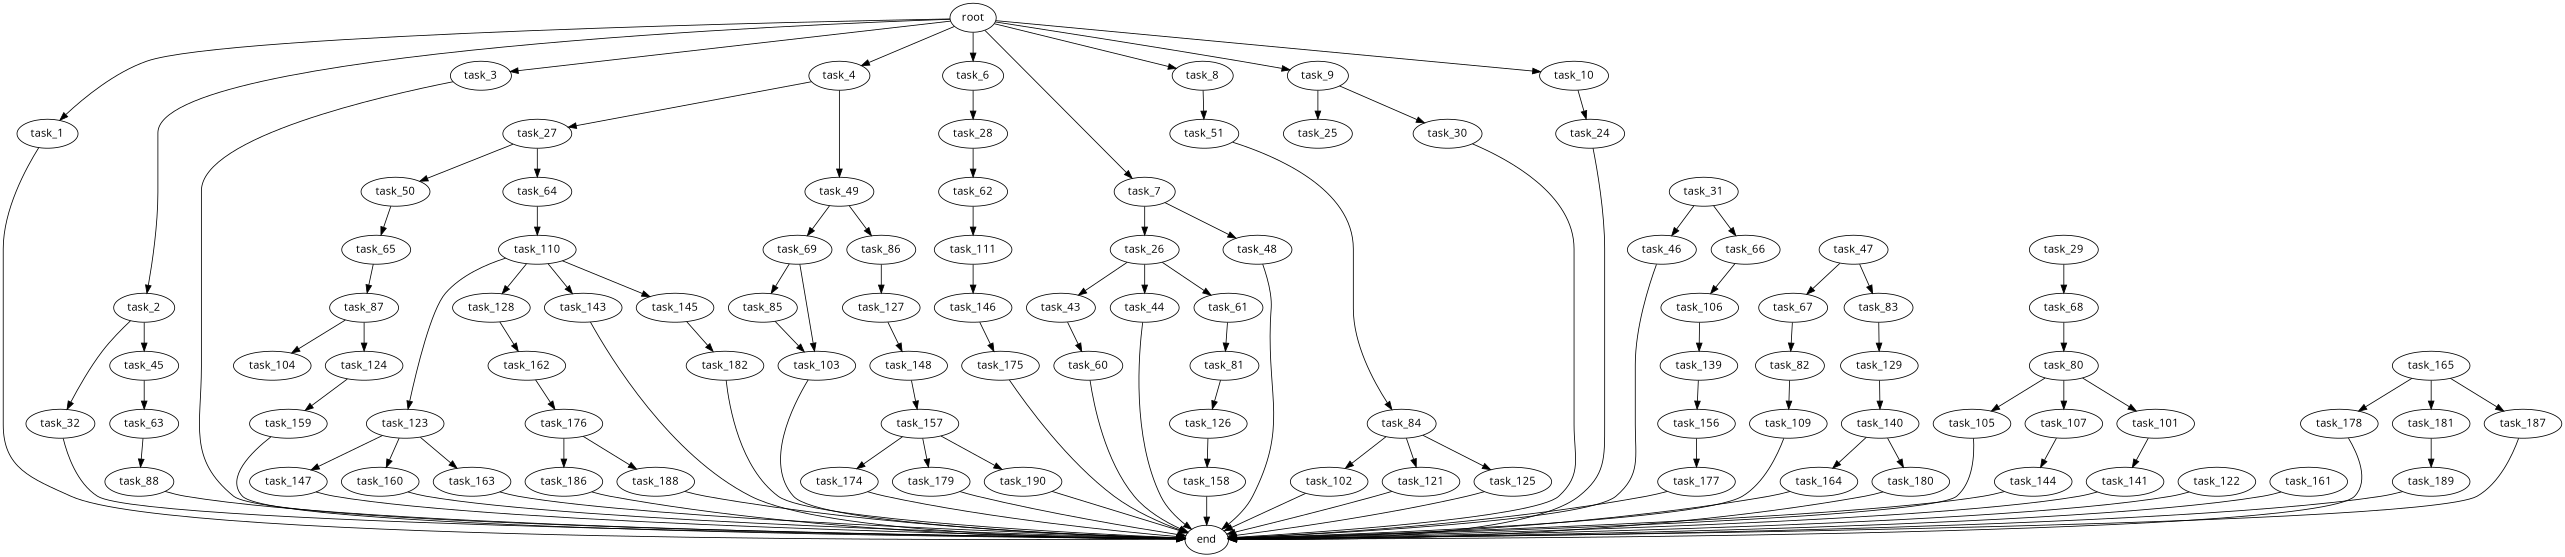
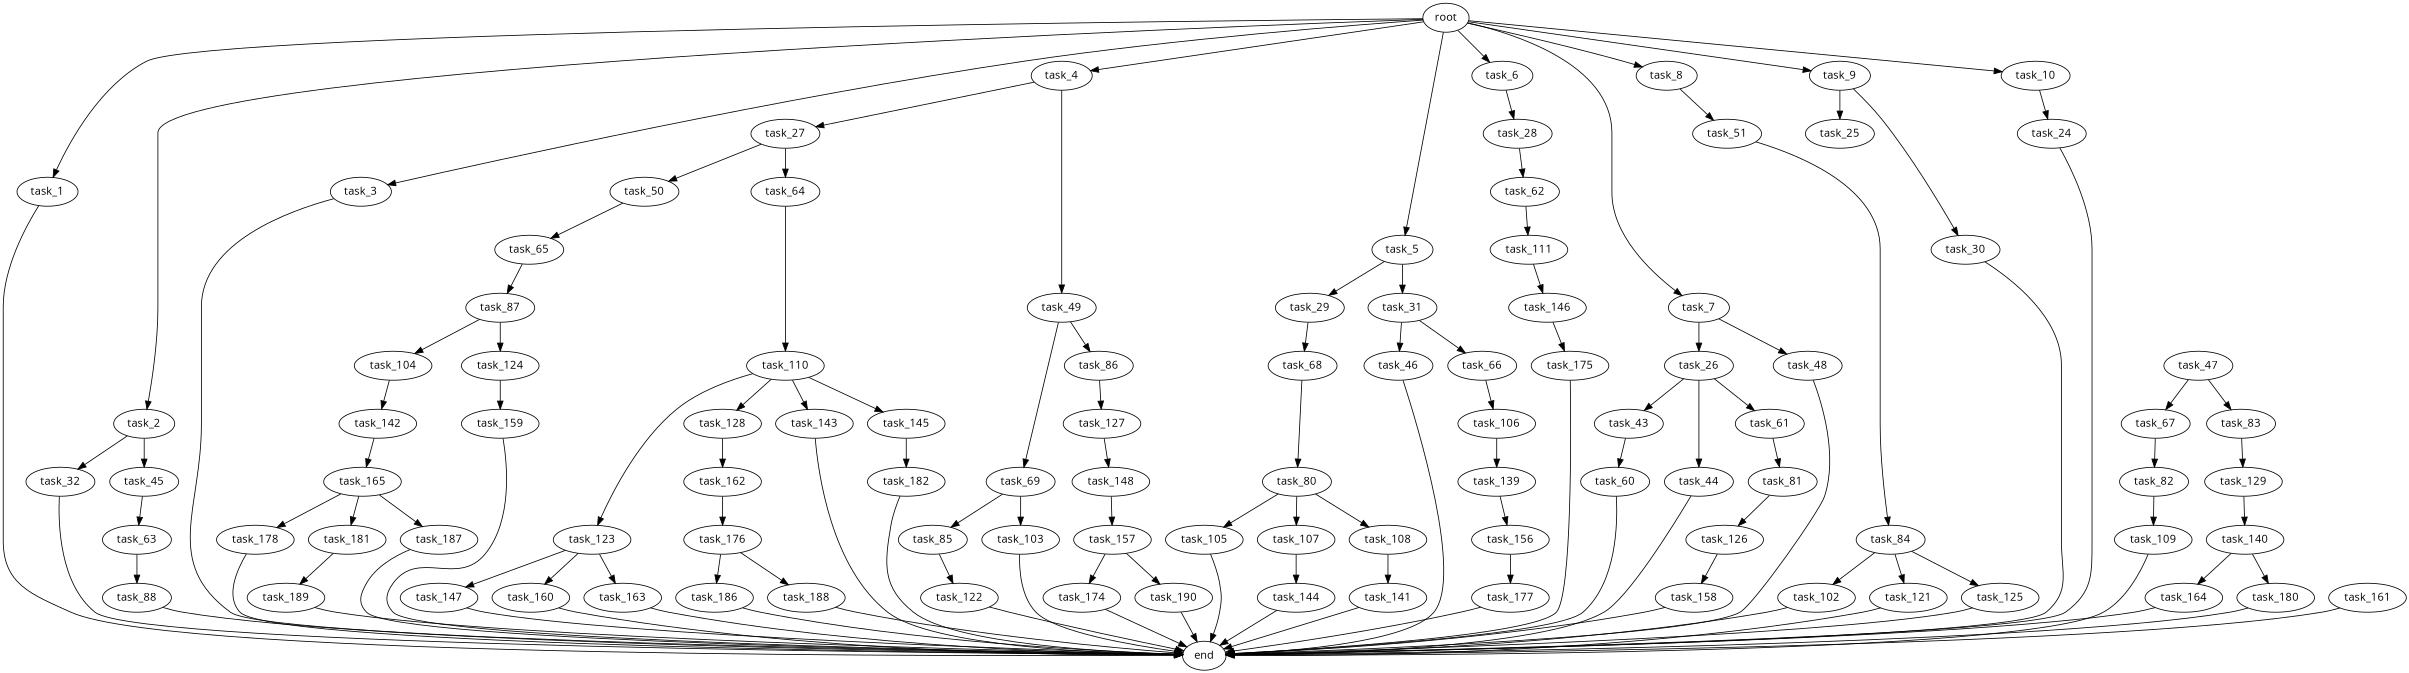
none -> (1402, 250)
(787, 334) -> (944, 565)
none -> (378, 424)
(2156, 424) -> (1388, 540)
(931, 482) -> none
